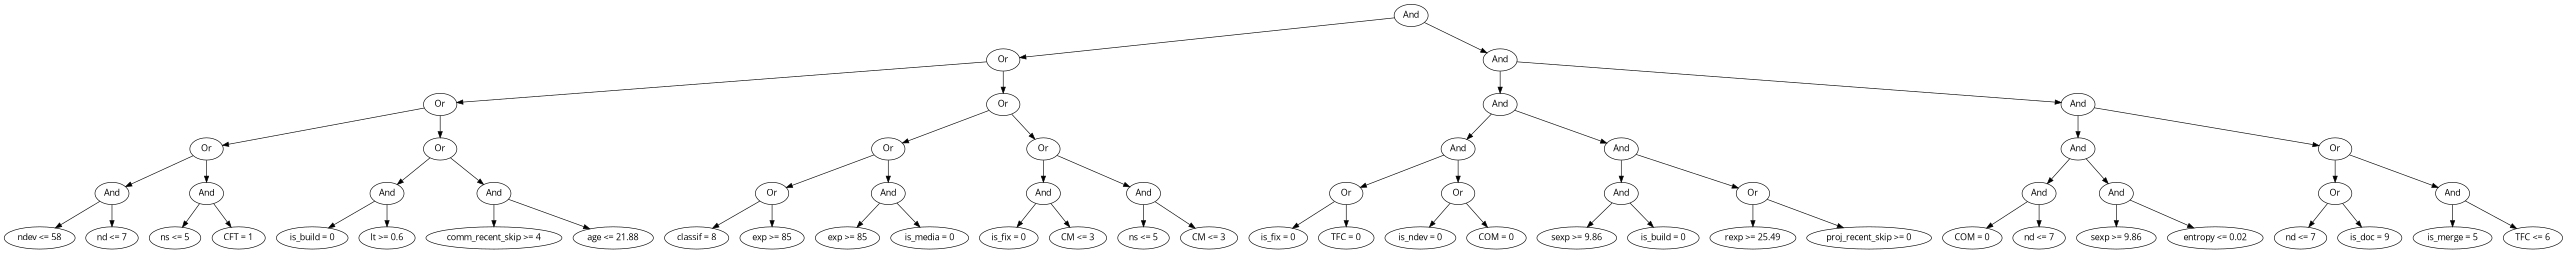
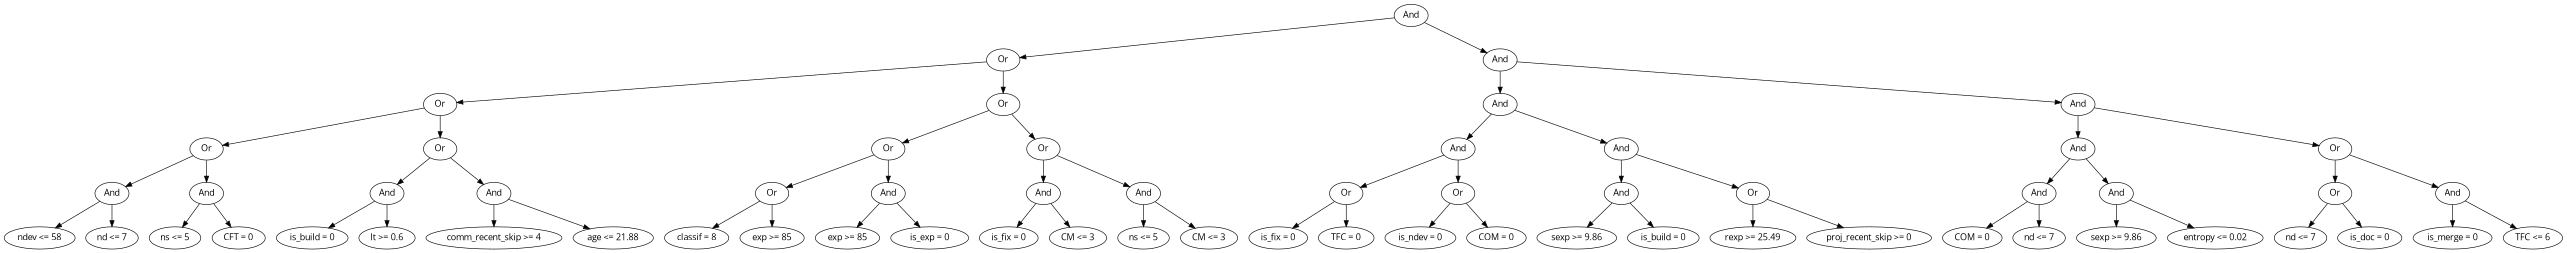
(239, 238) -> (239, 238)
(930, 238) -> (930, 238)
(2370, 238) -> (2370, 238)
(2453, 238) -> (2453, 238)
